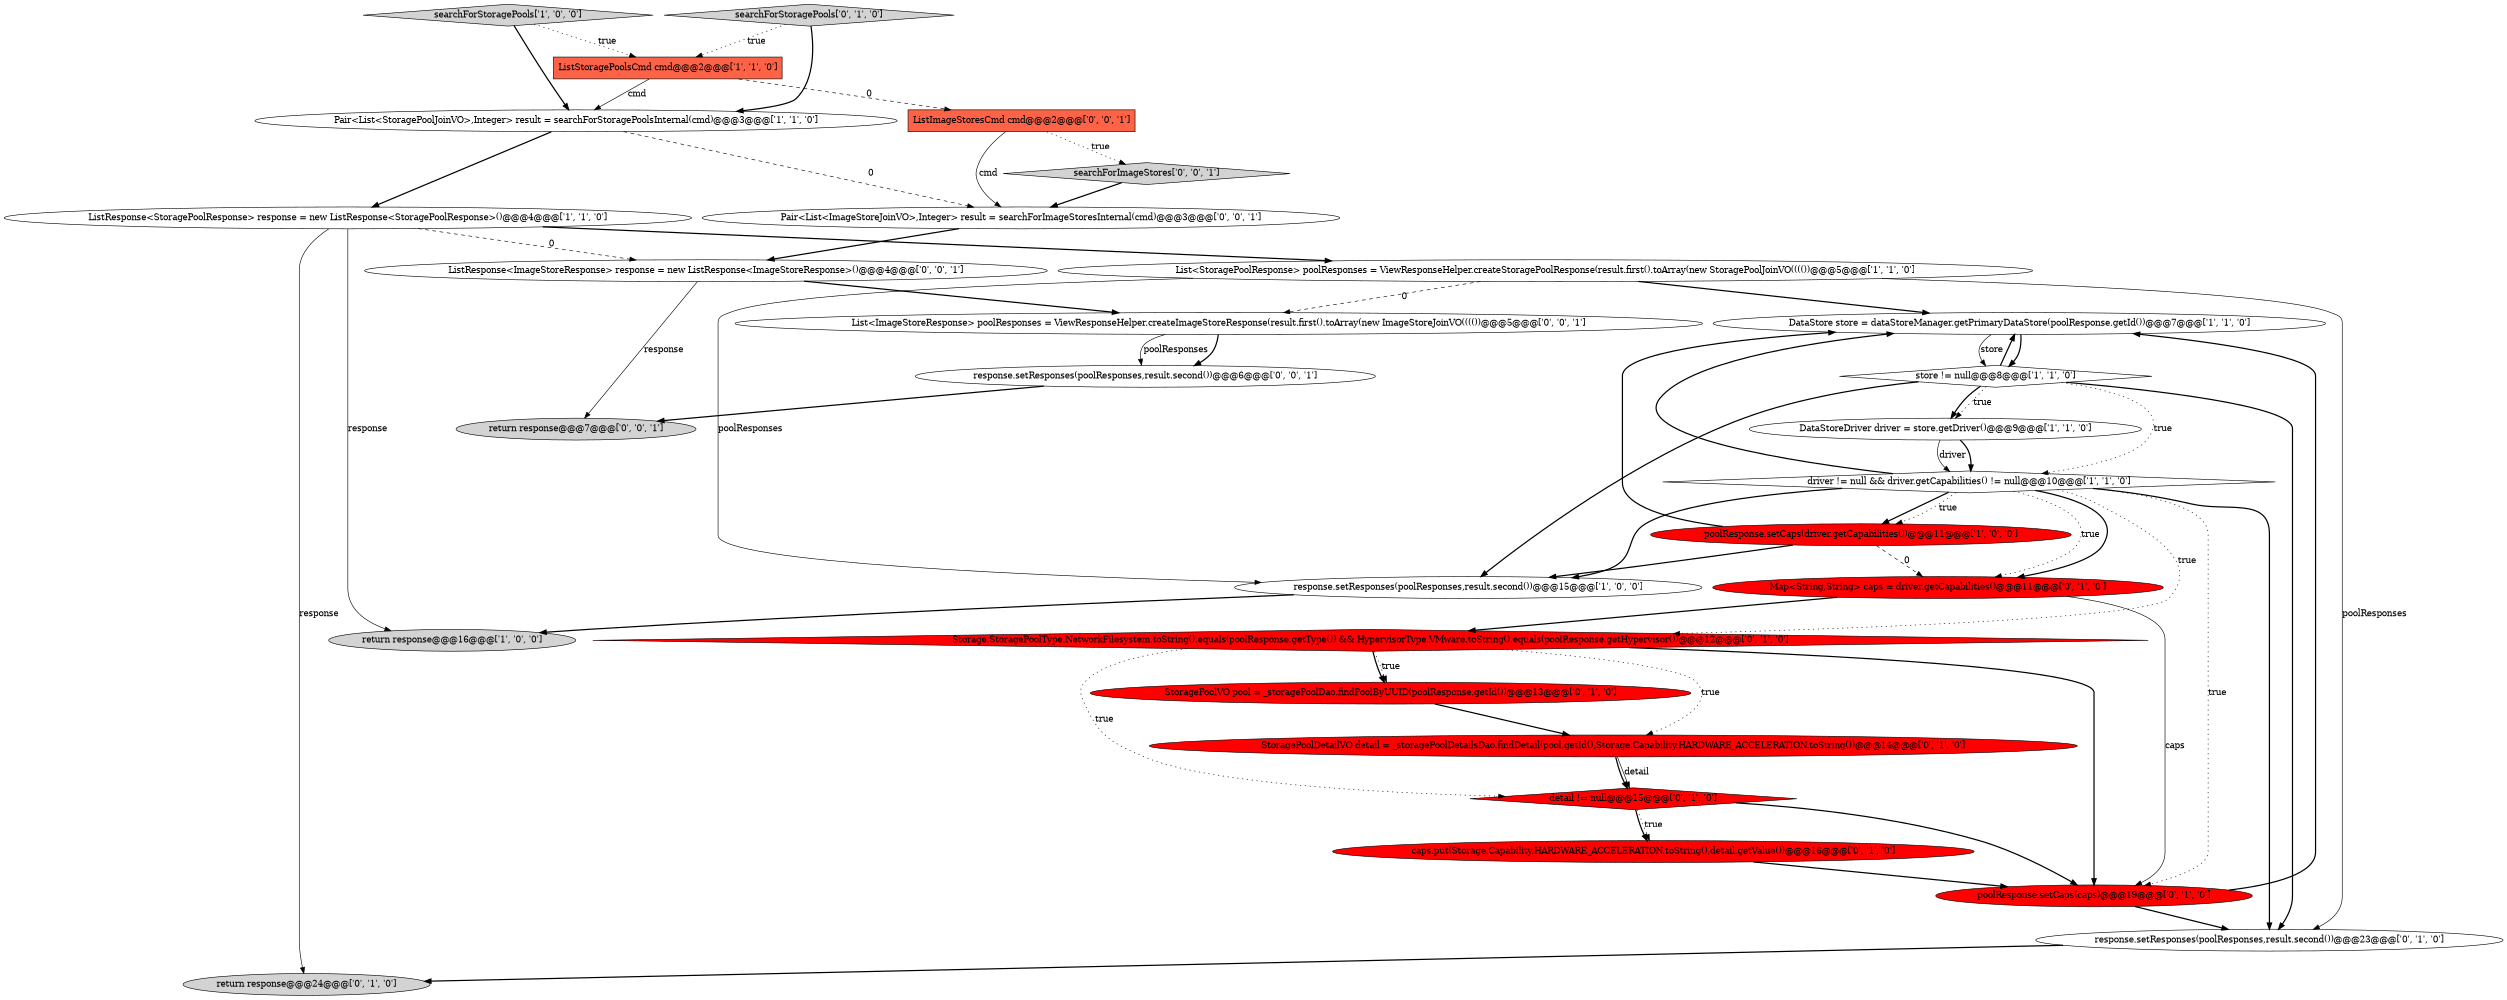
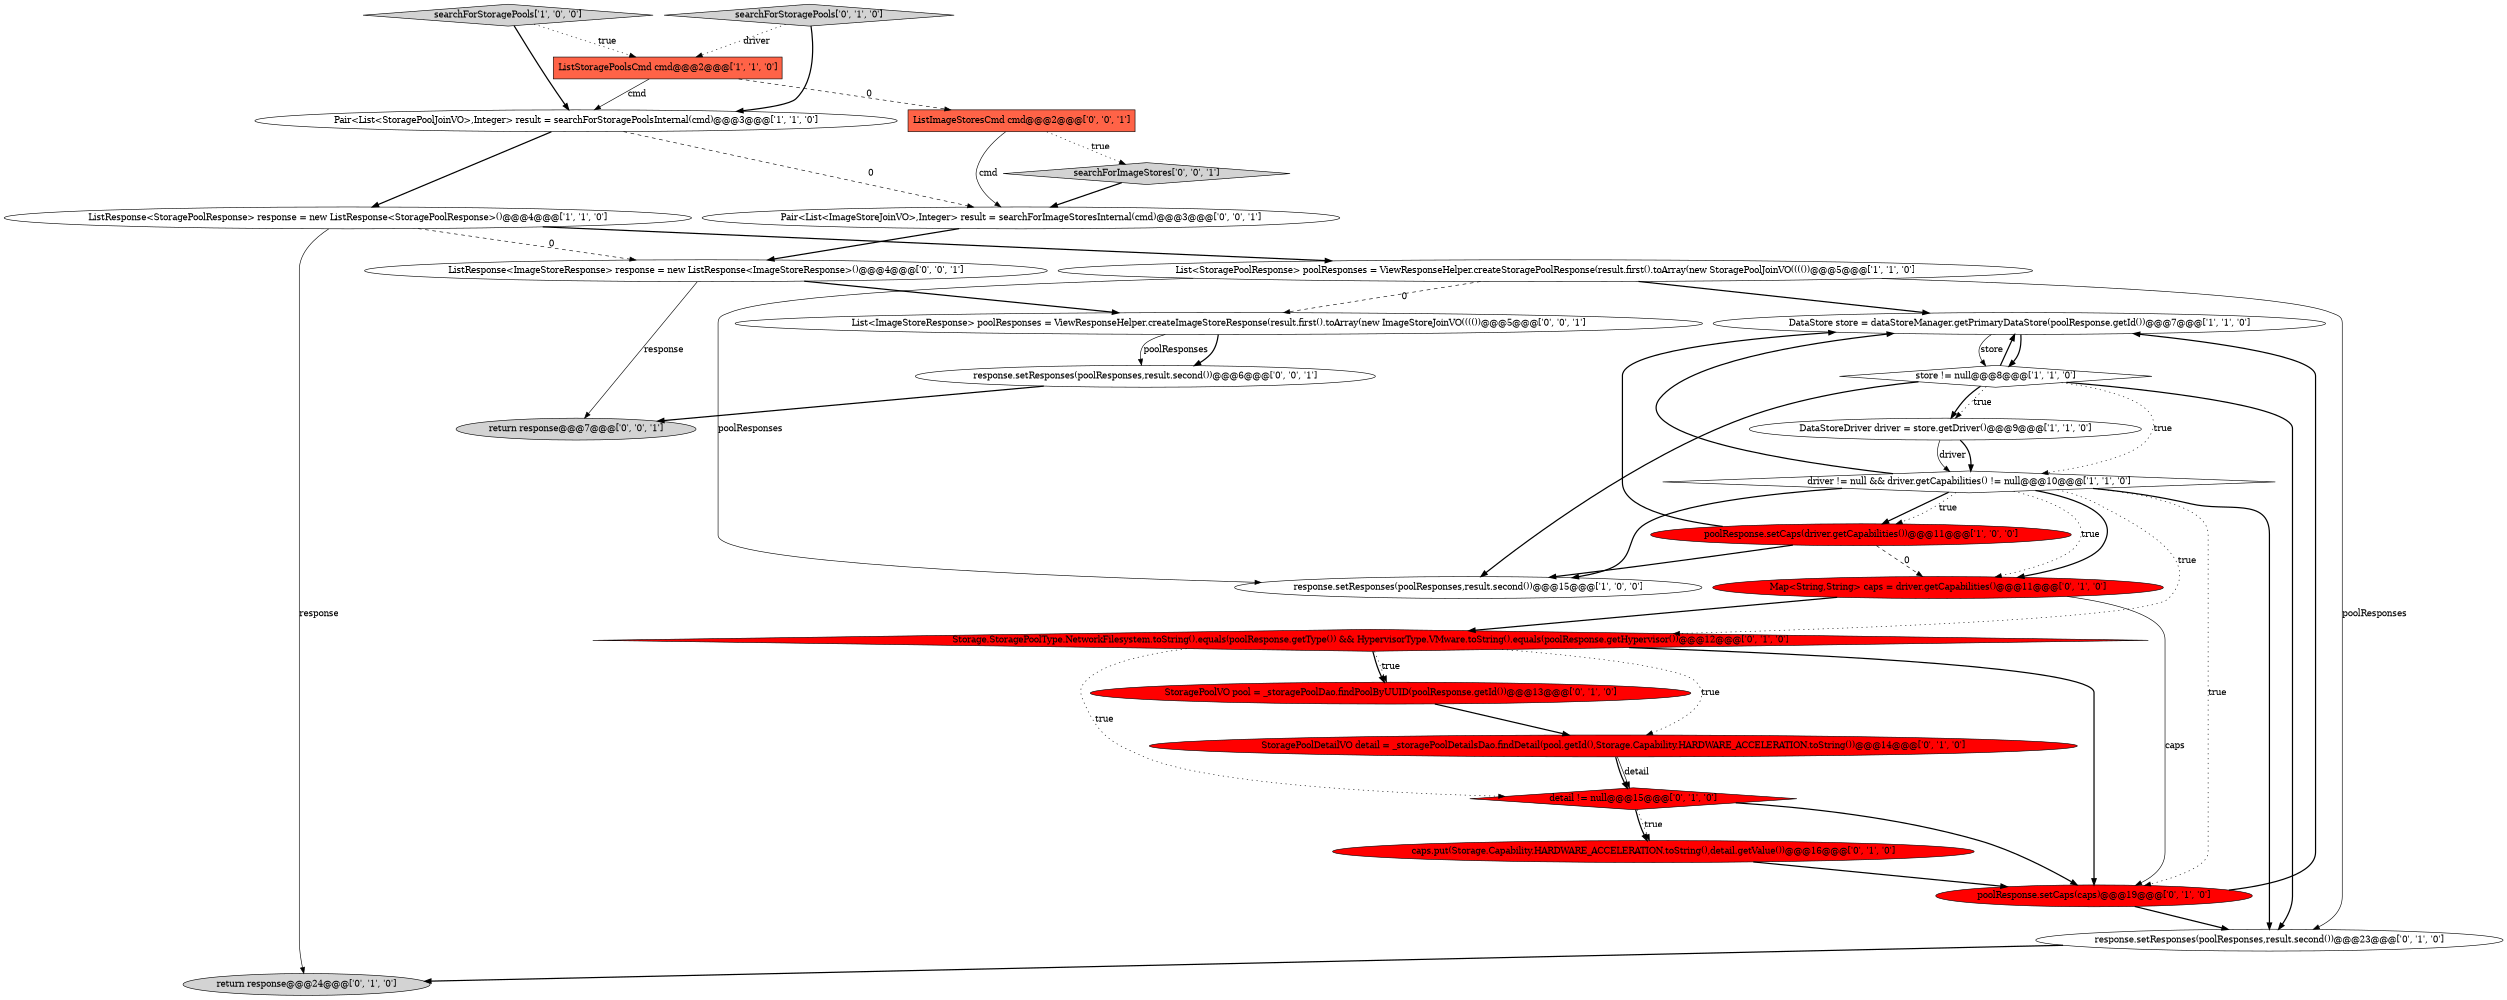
(757, 42) -> (757, 42)
(452, 640) -> none
